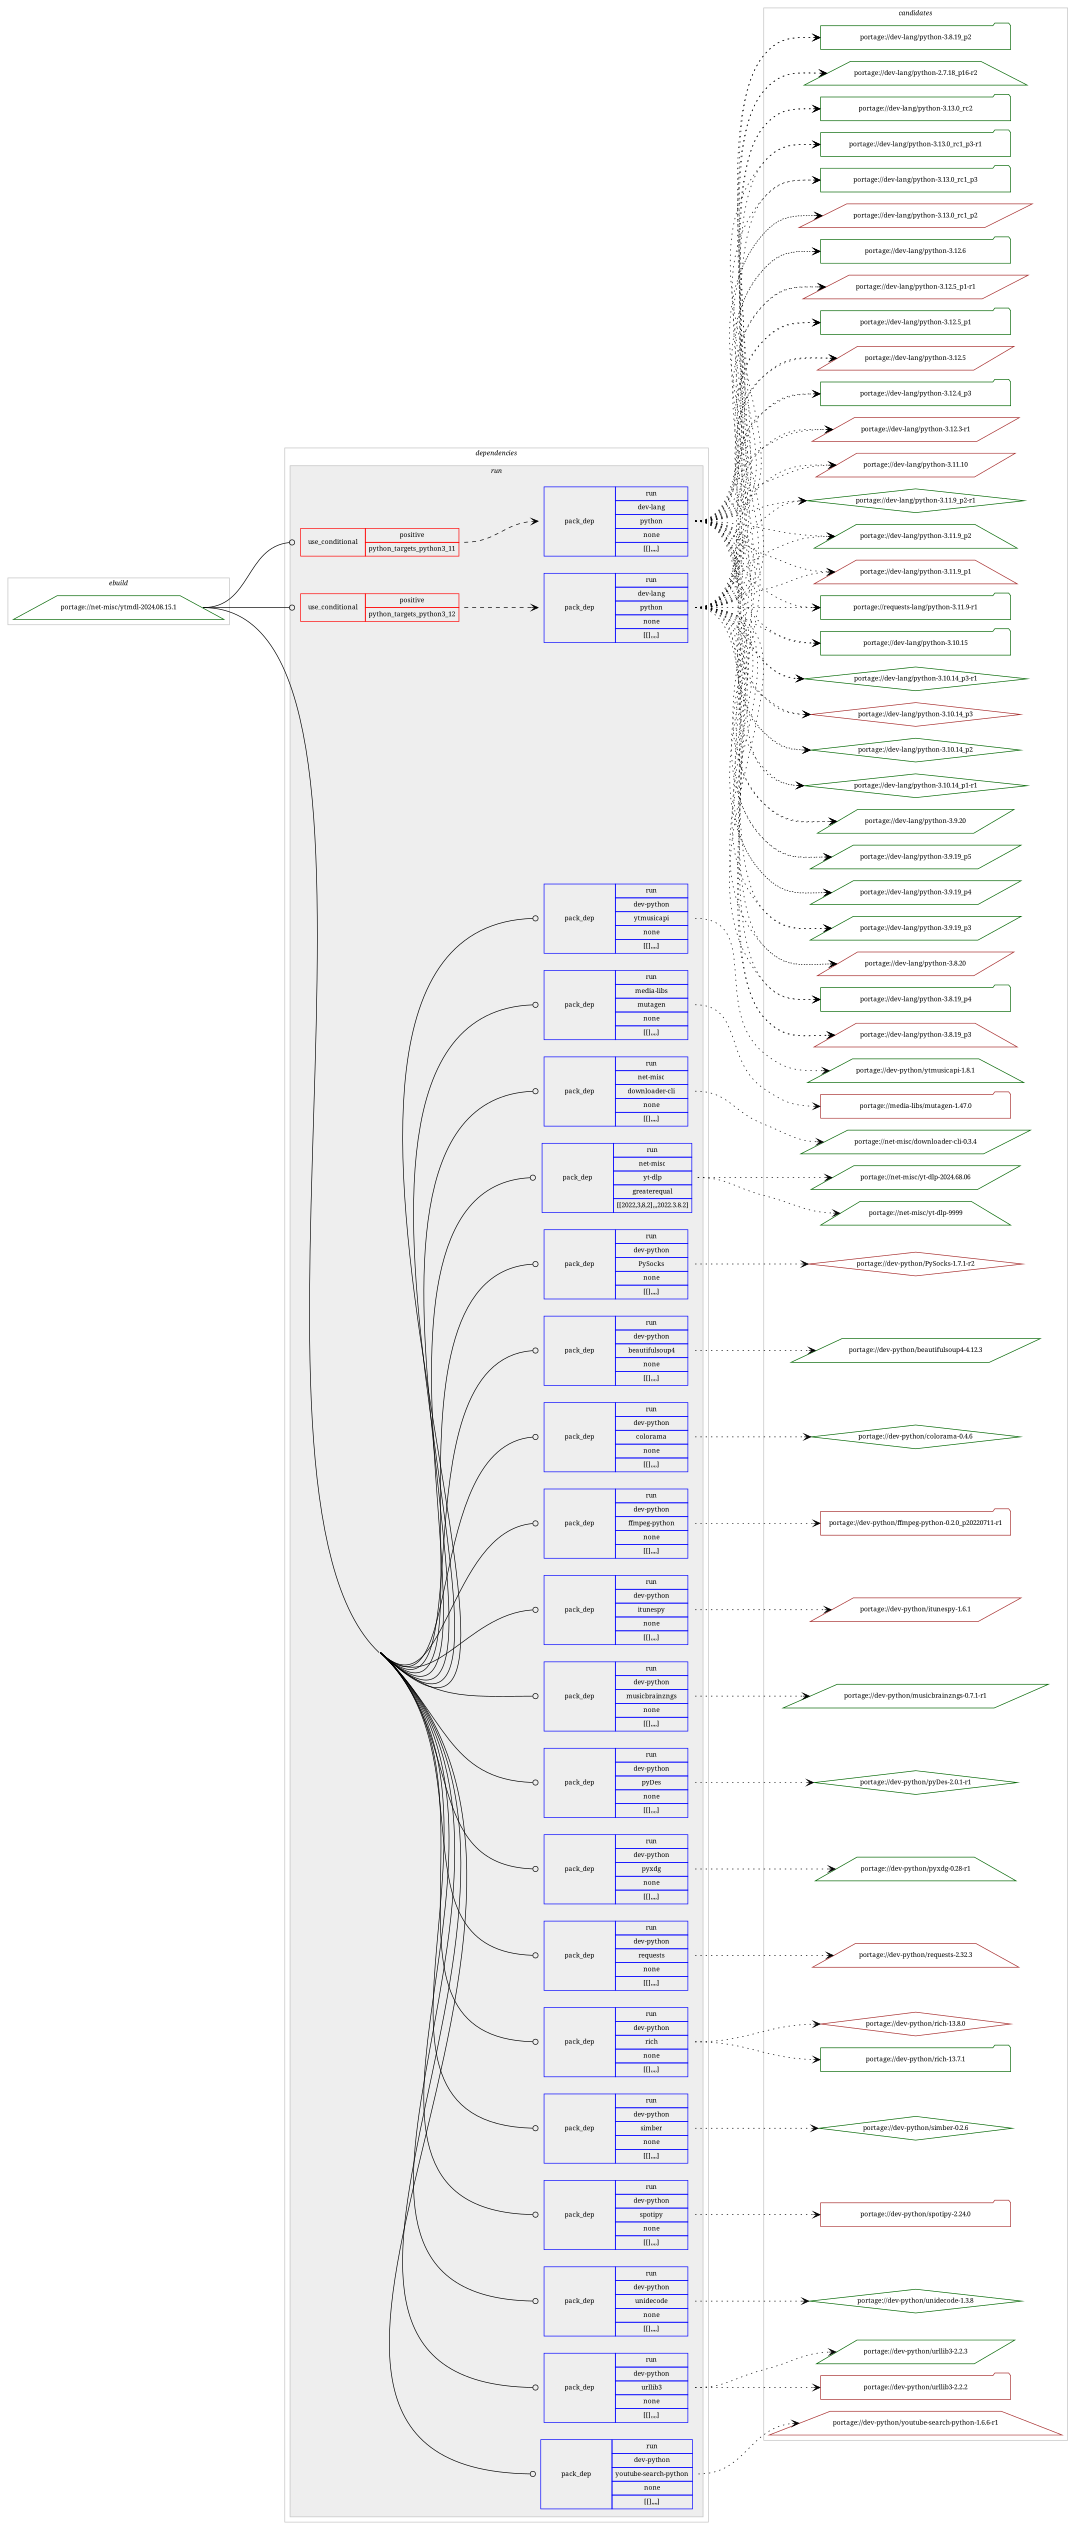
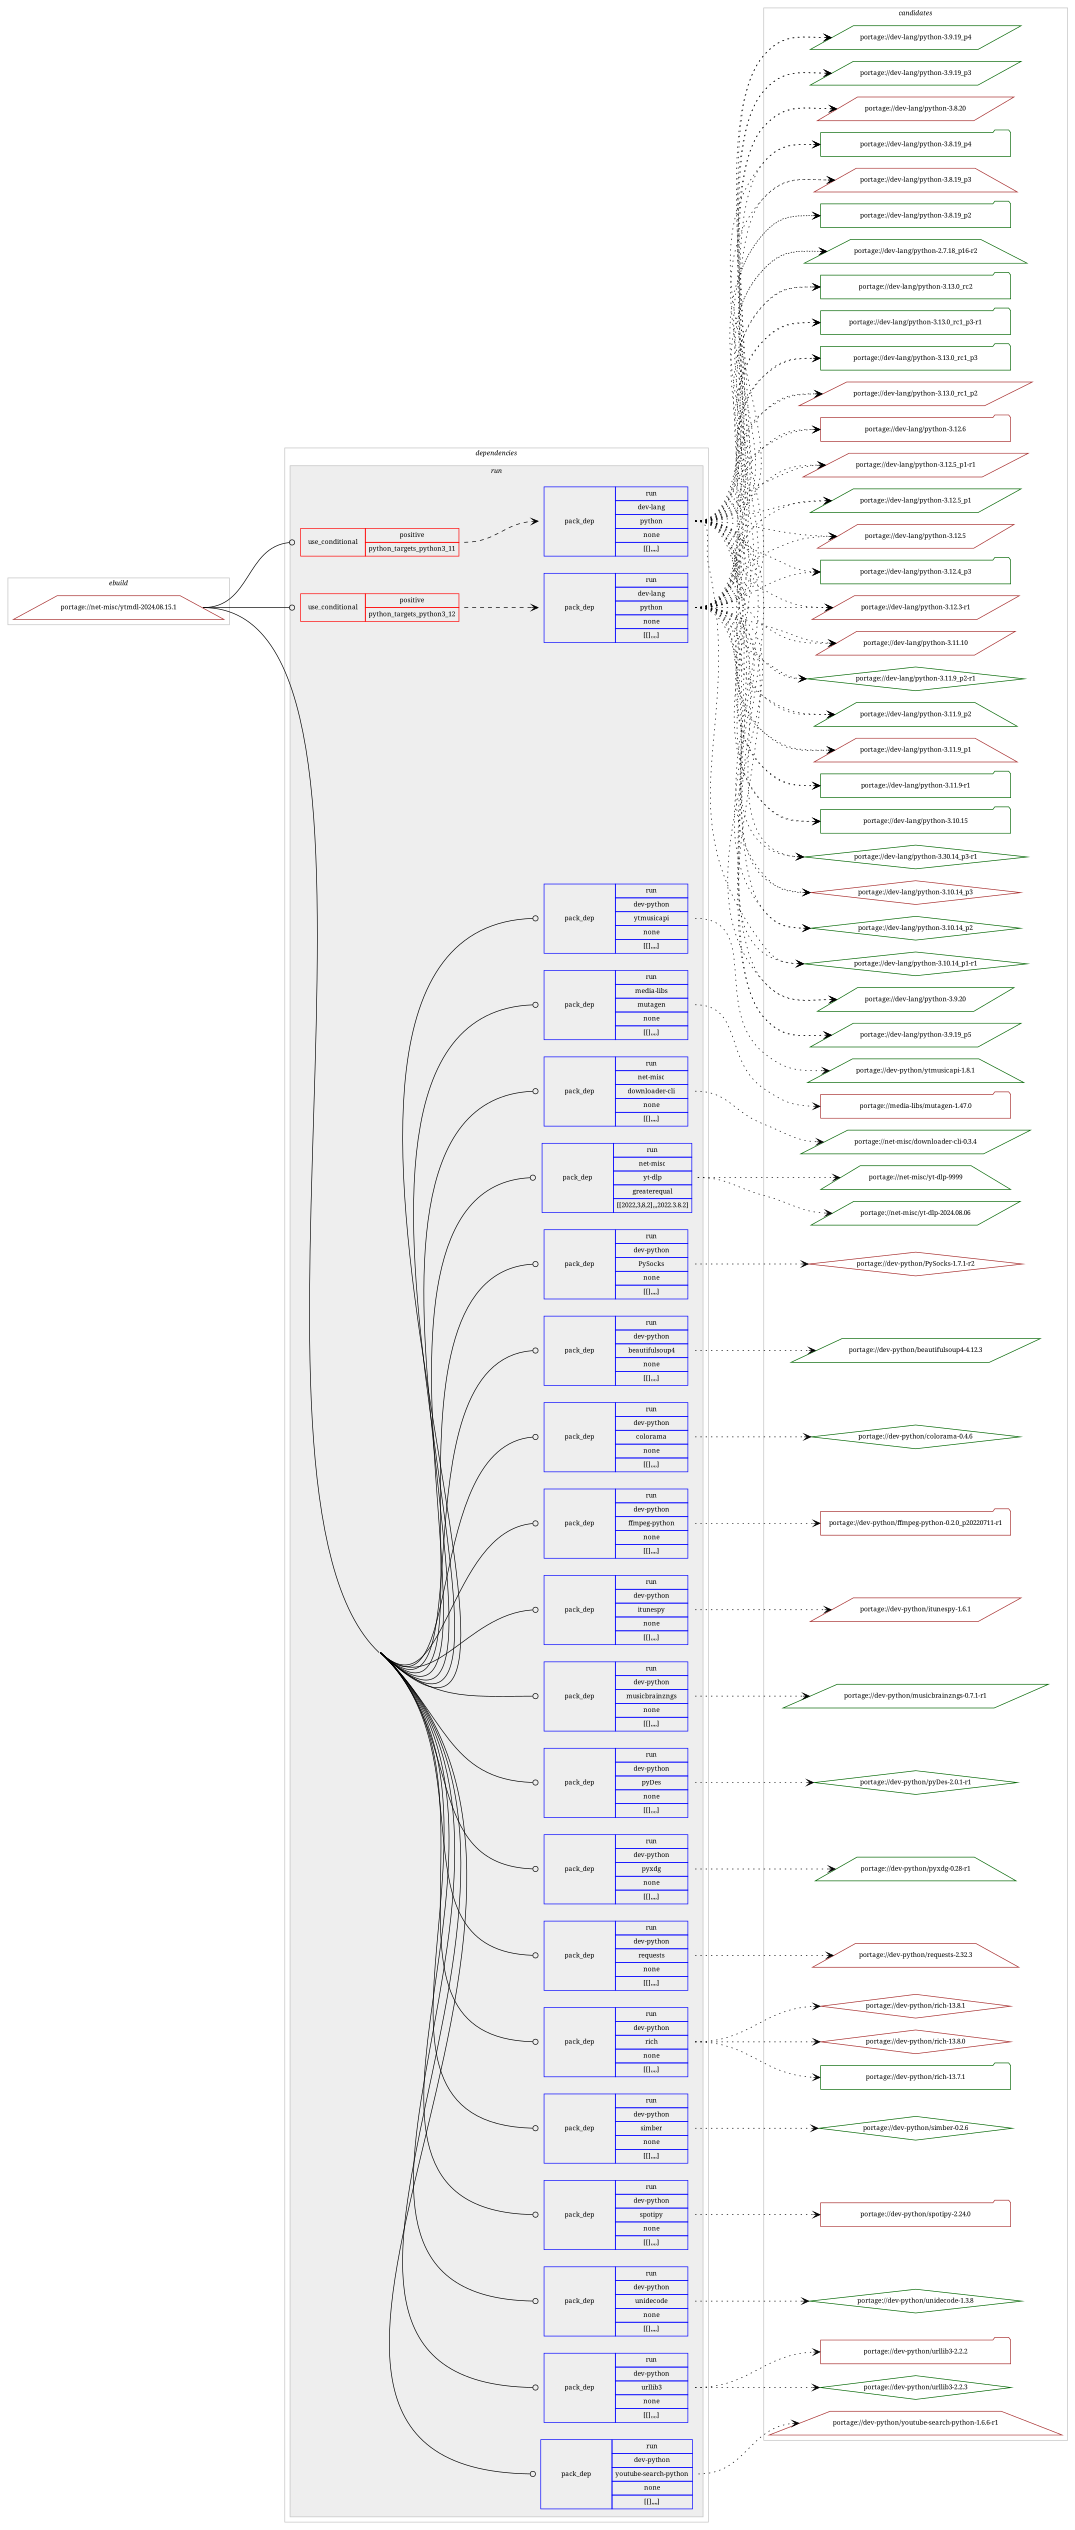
(916, 251) -> (916, 429)
(916, 323) -> (916, 501)
(119, 608) -> (119, 608)
(916, 608) -> (916, 786)
(916, 679) -> (916, 857)
(916, 1178) -> (916, 1213)
none -> (916, 2006)
(916, 2352) -> (916, 2388)
